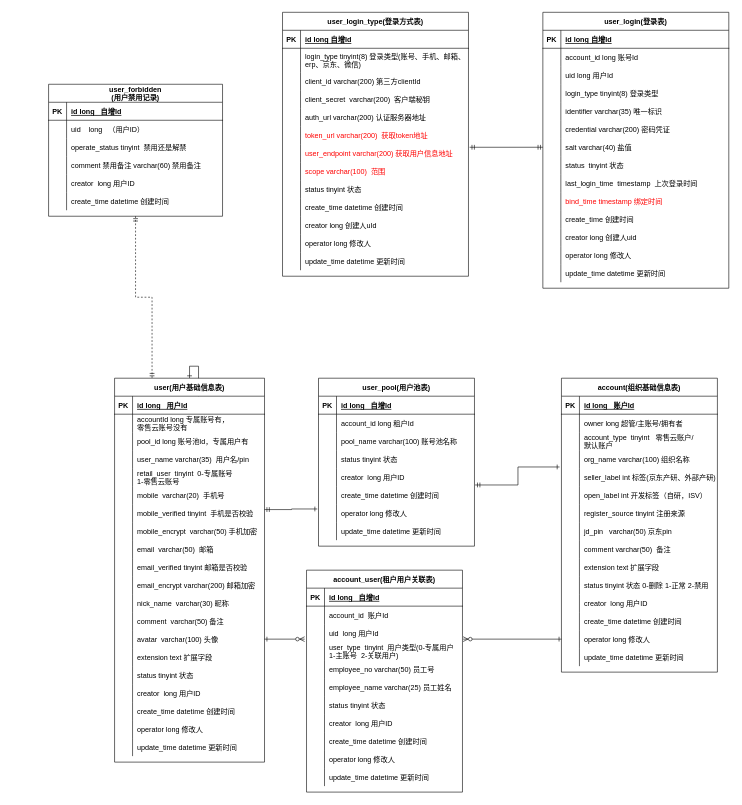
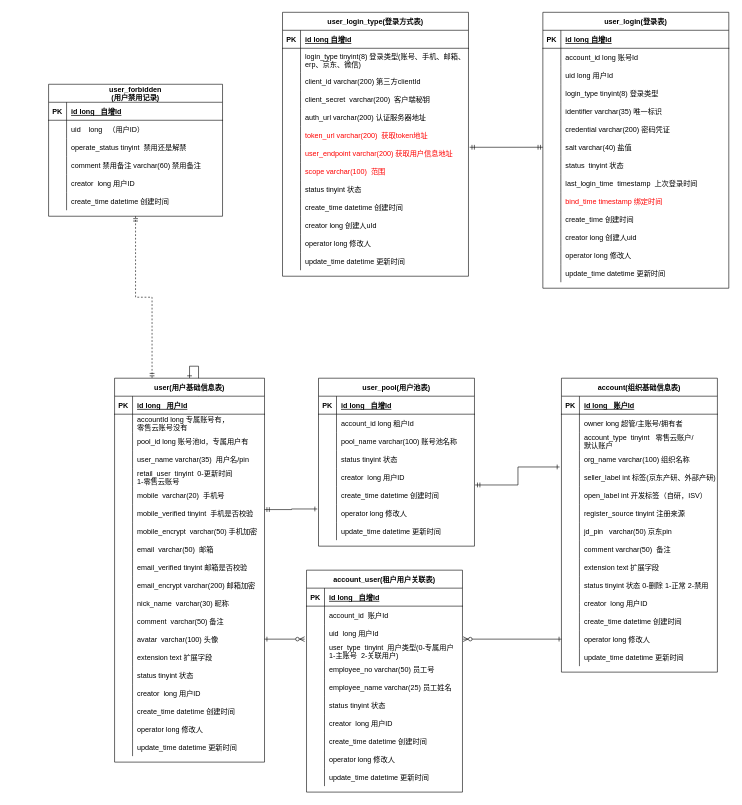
(194, 473) -> (194, 473)
